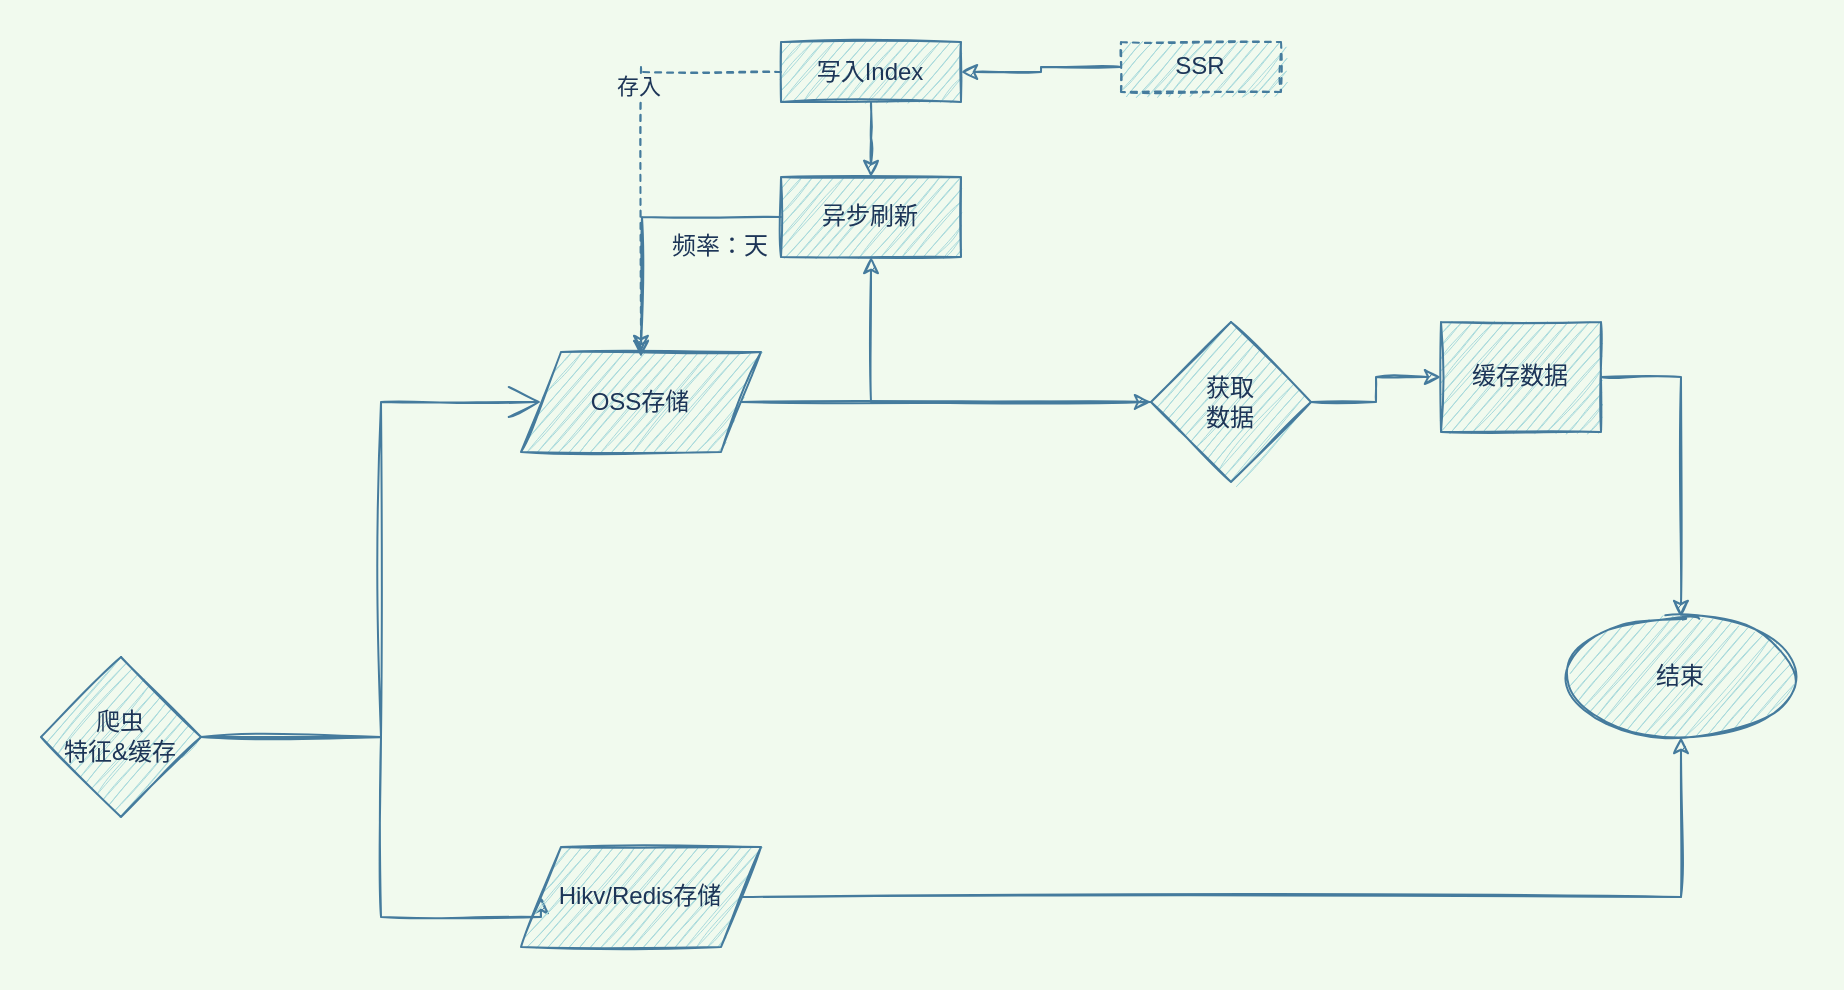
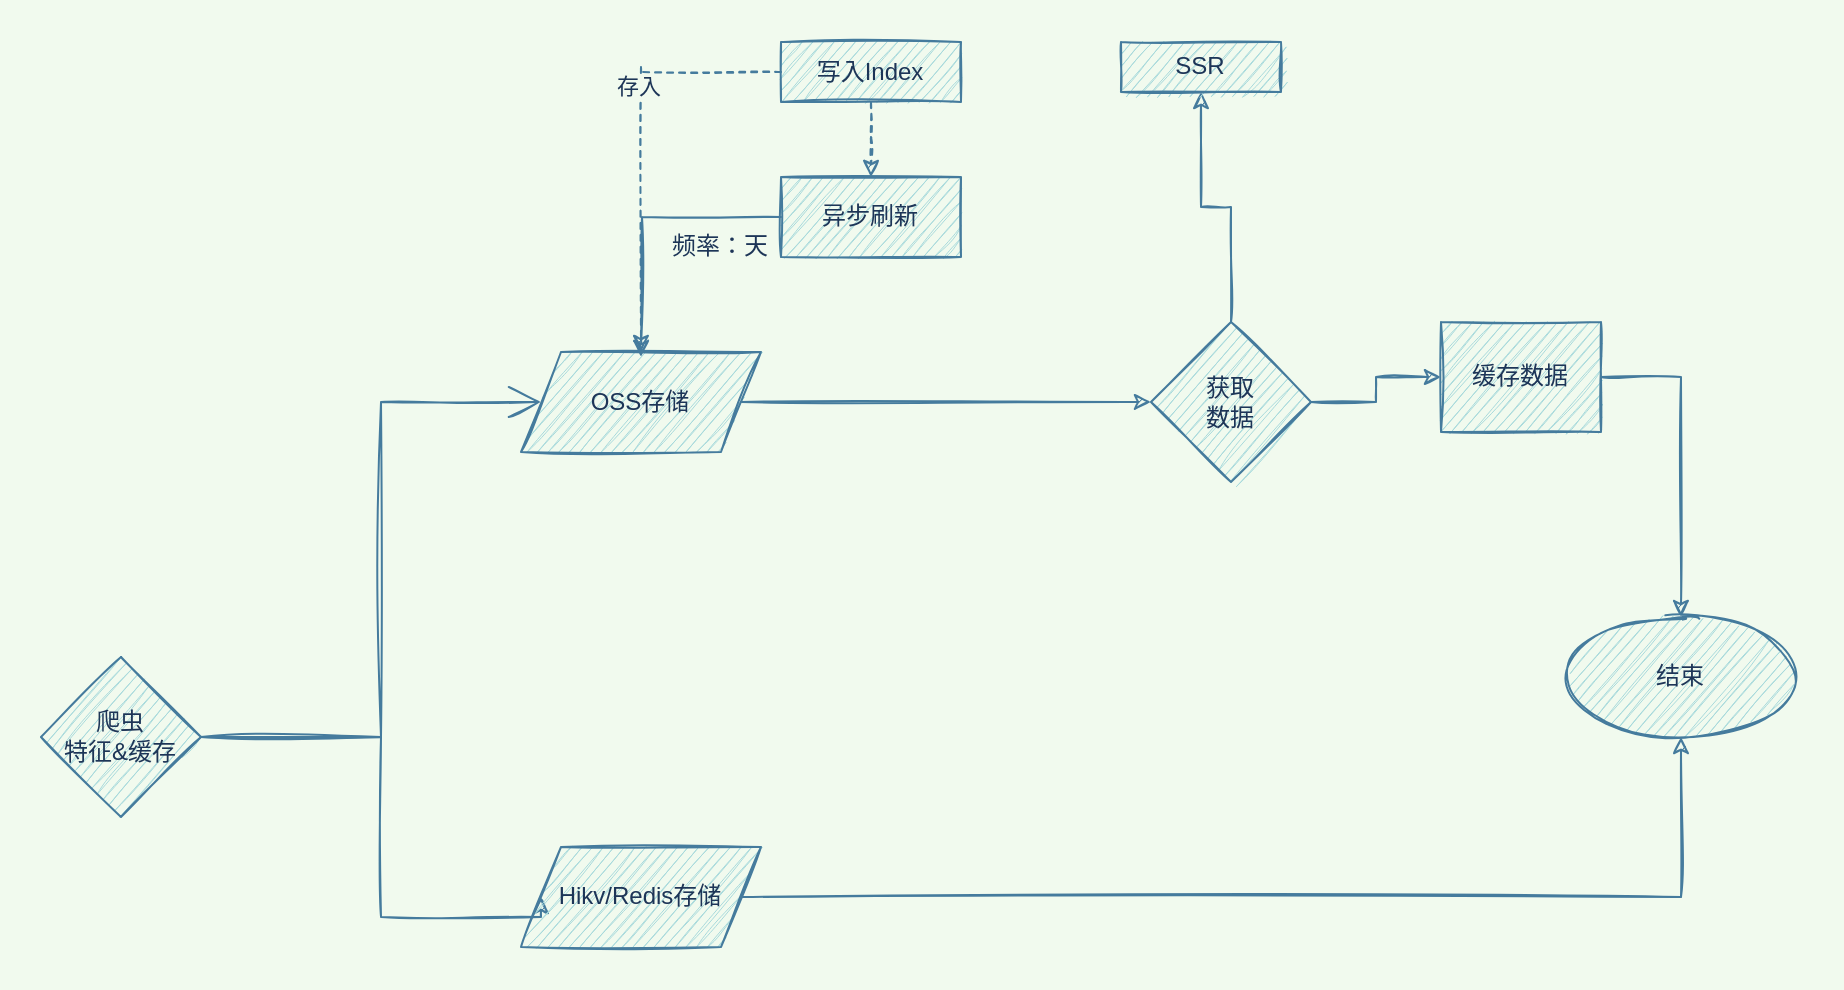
(1045, 67) -> none
(1201, 67) -> (1201, 67)
(871, 137) -> (871, 137)
(871, 335) -> (1223, 207)
